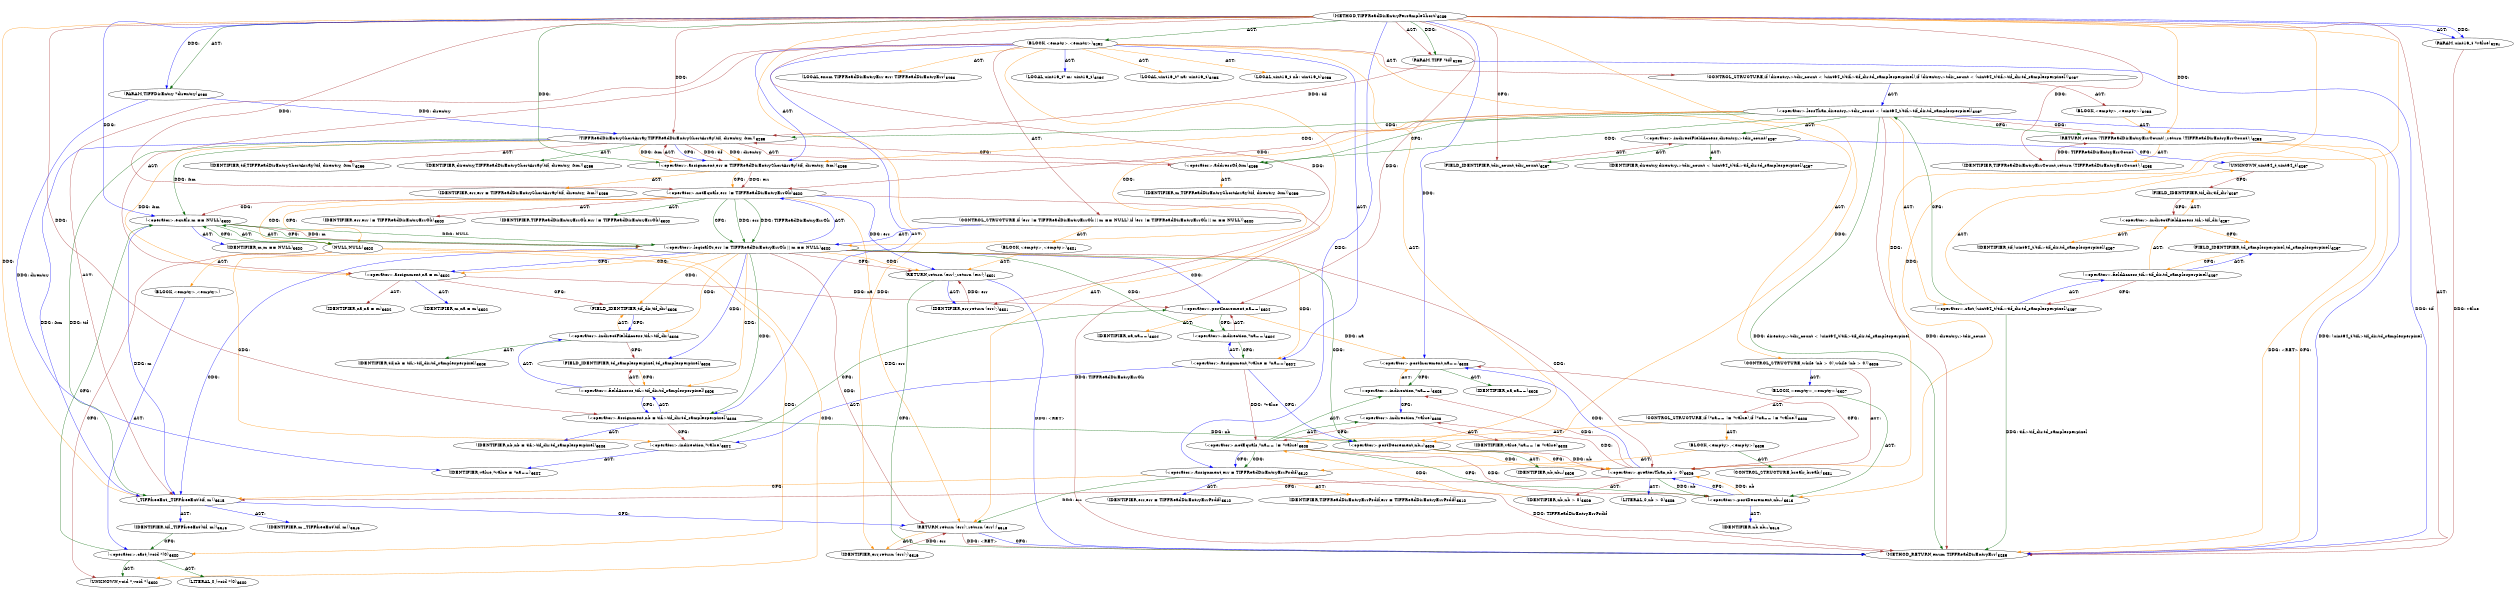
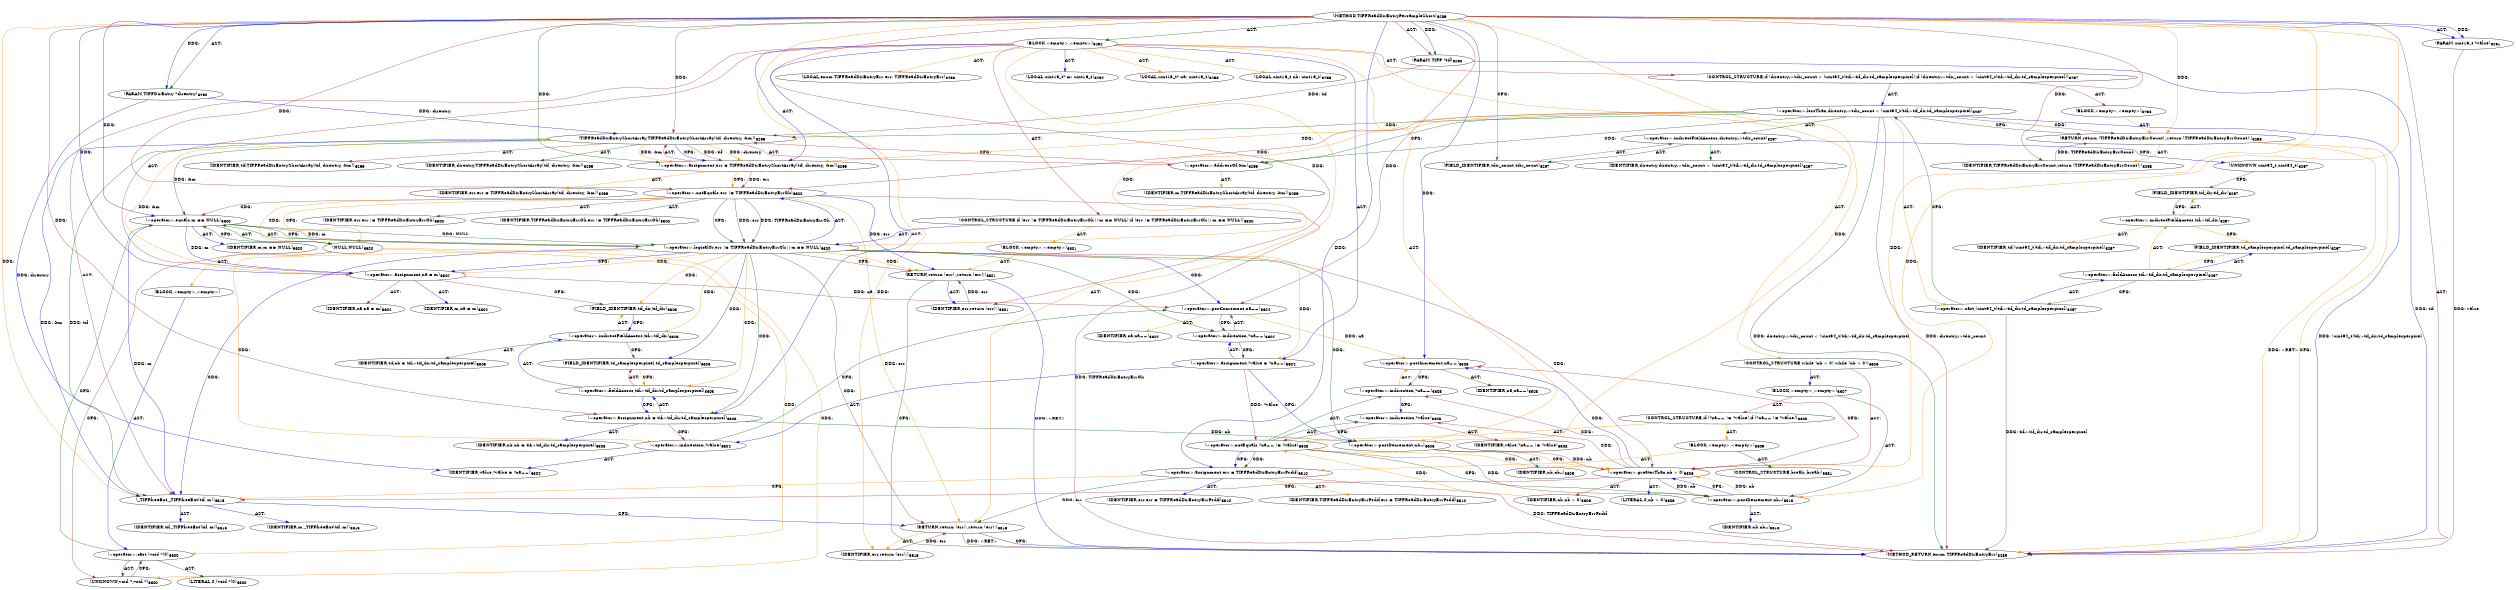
none -> (92, 31)
(2041, 196) -> none
none -> (232, 264)
(163, 540) -> (136, 571)
